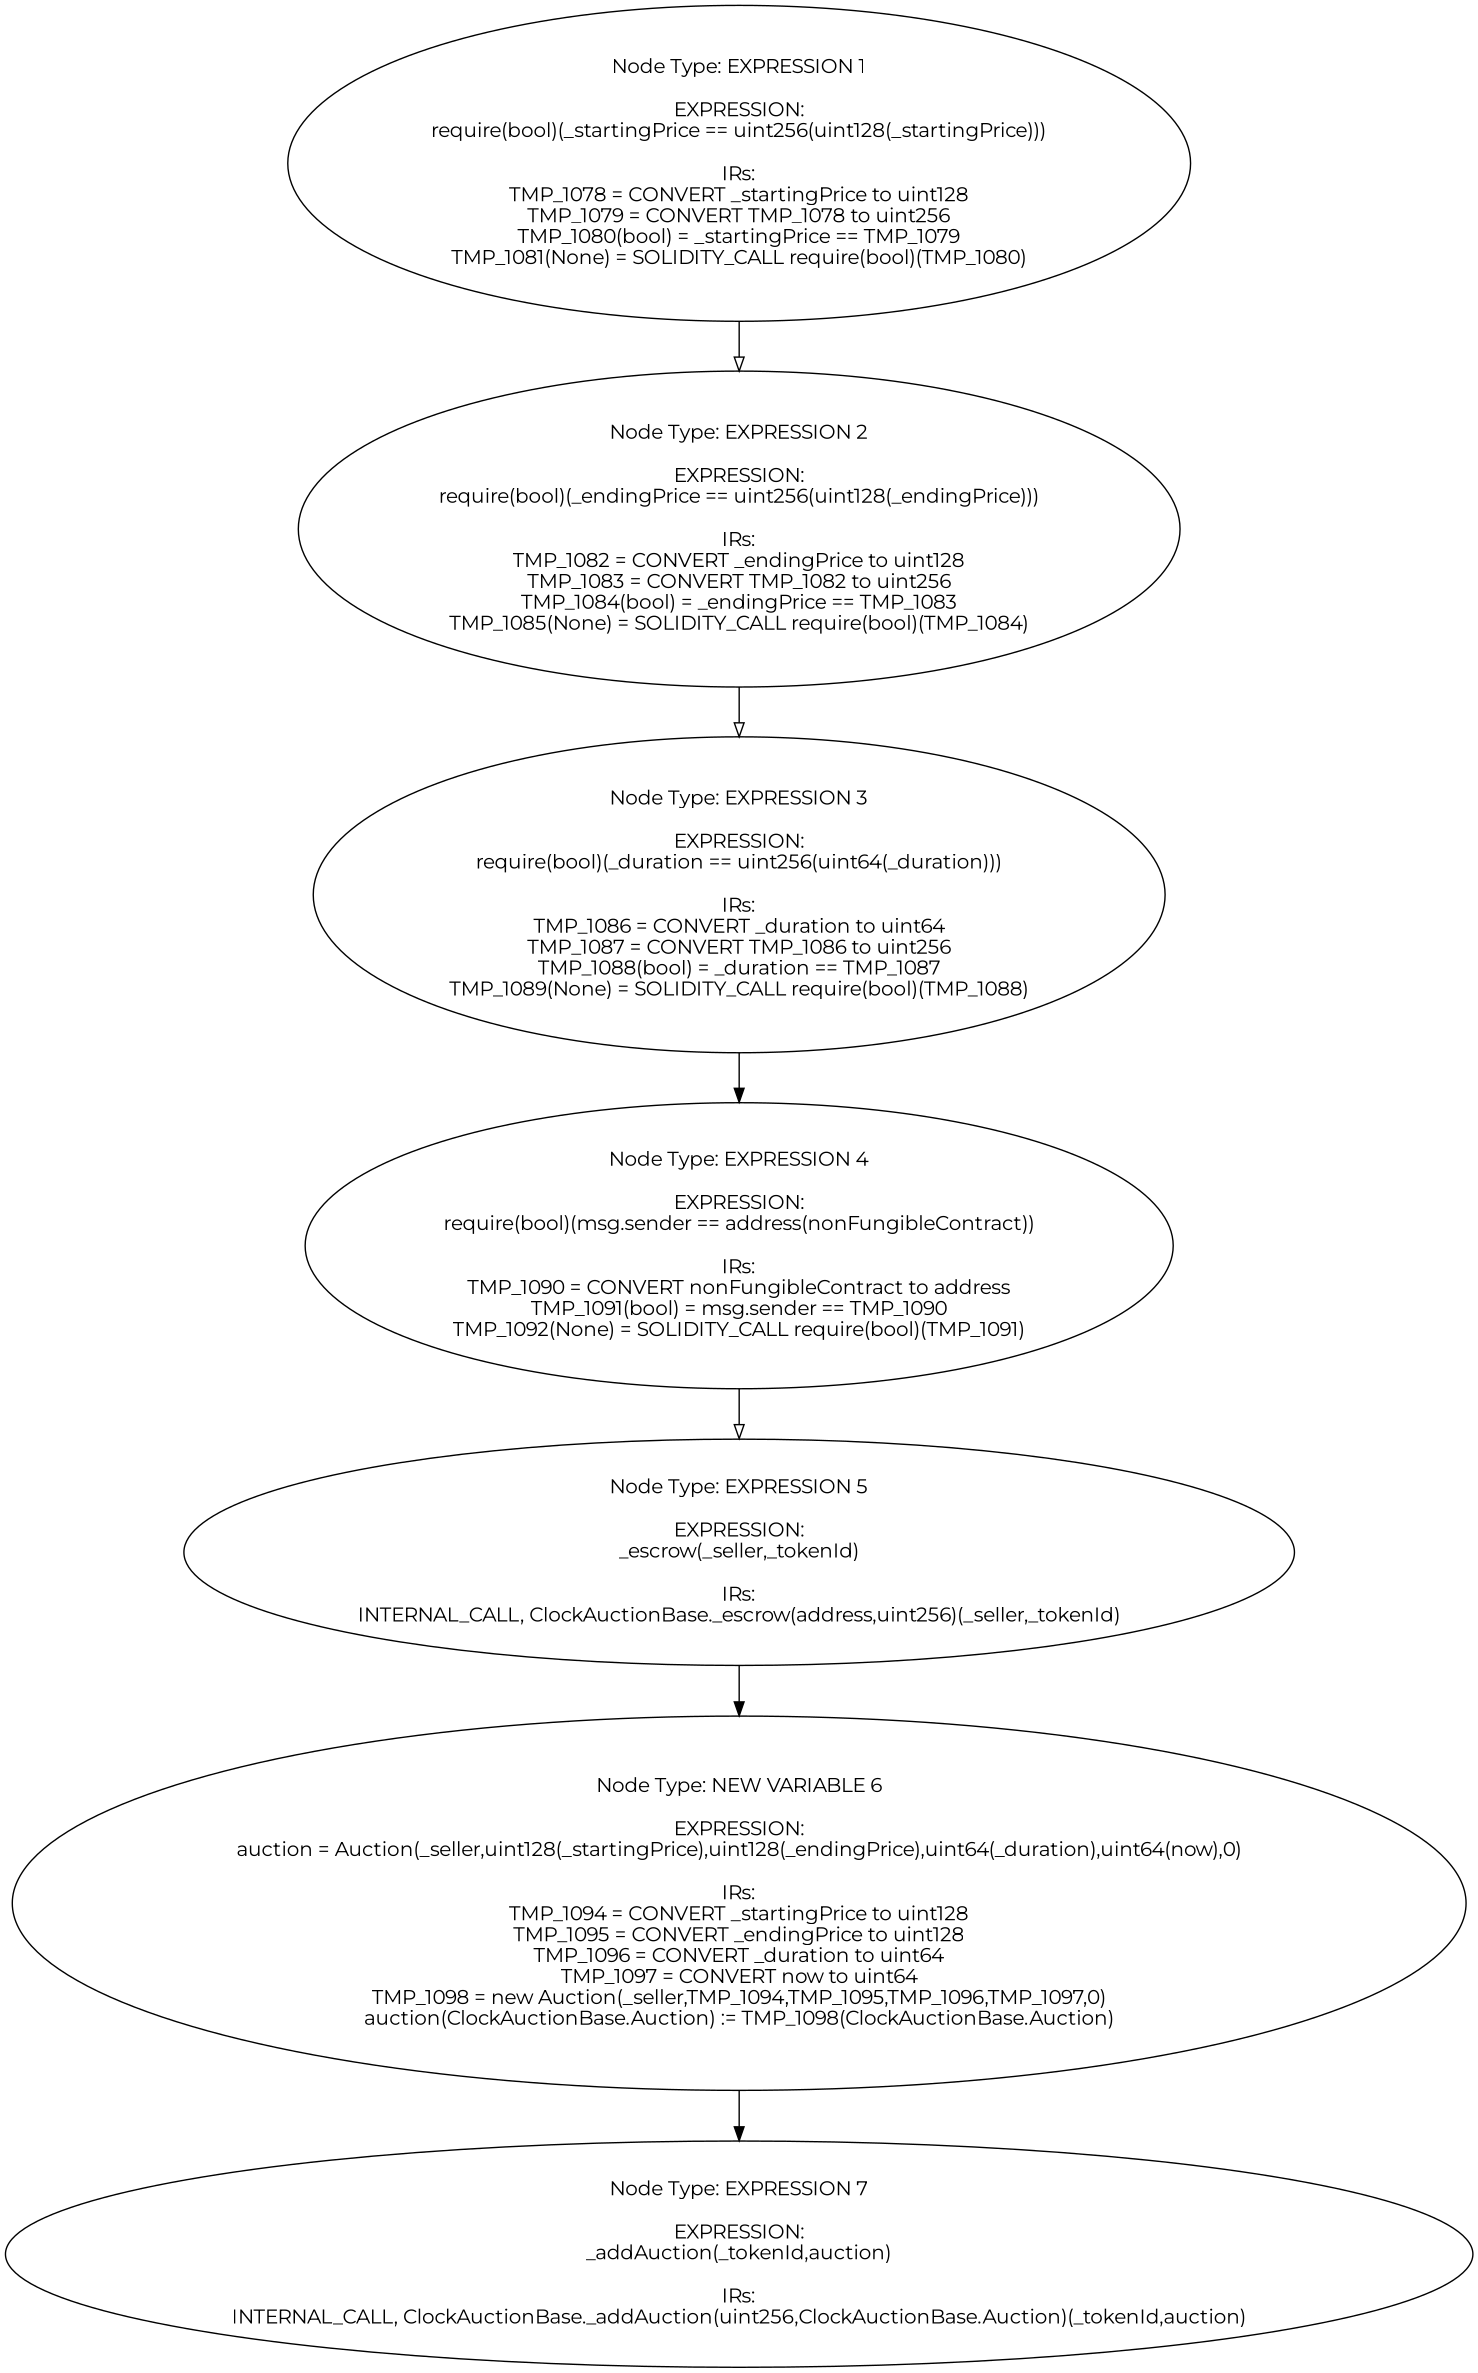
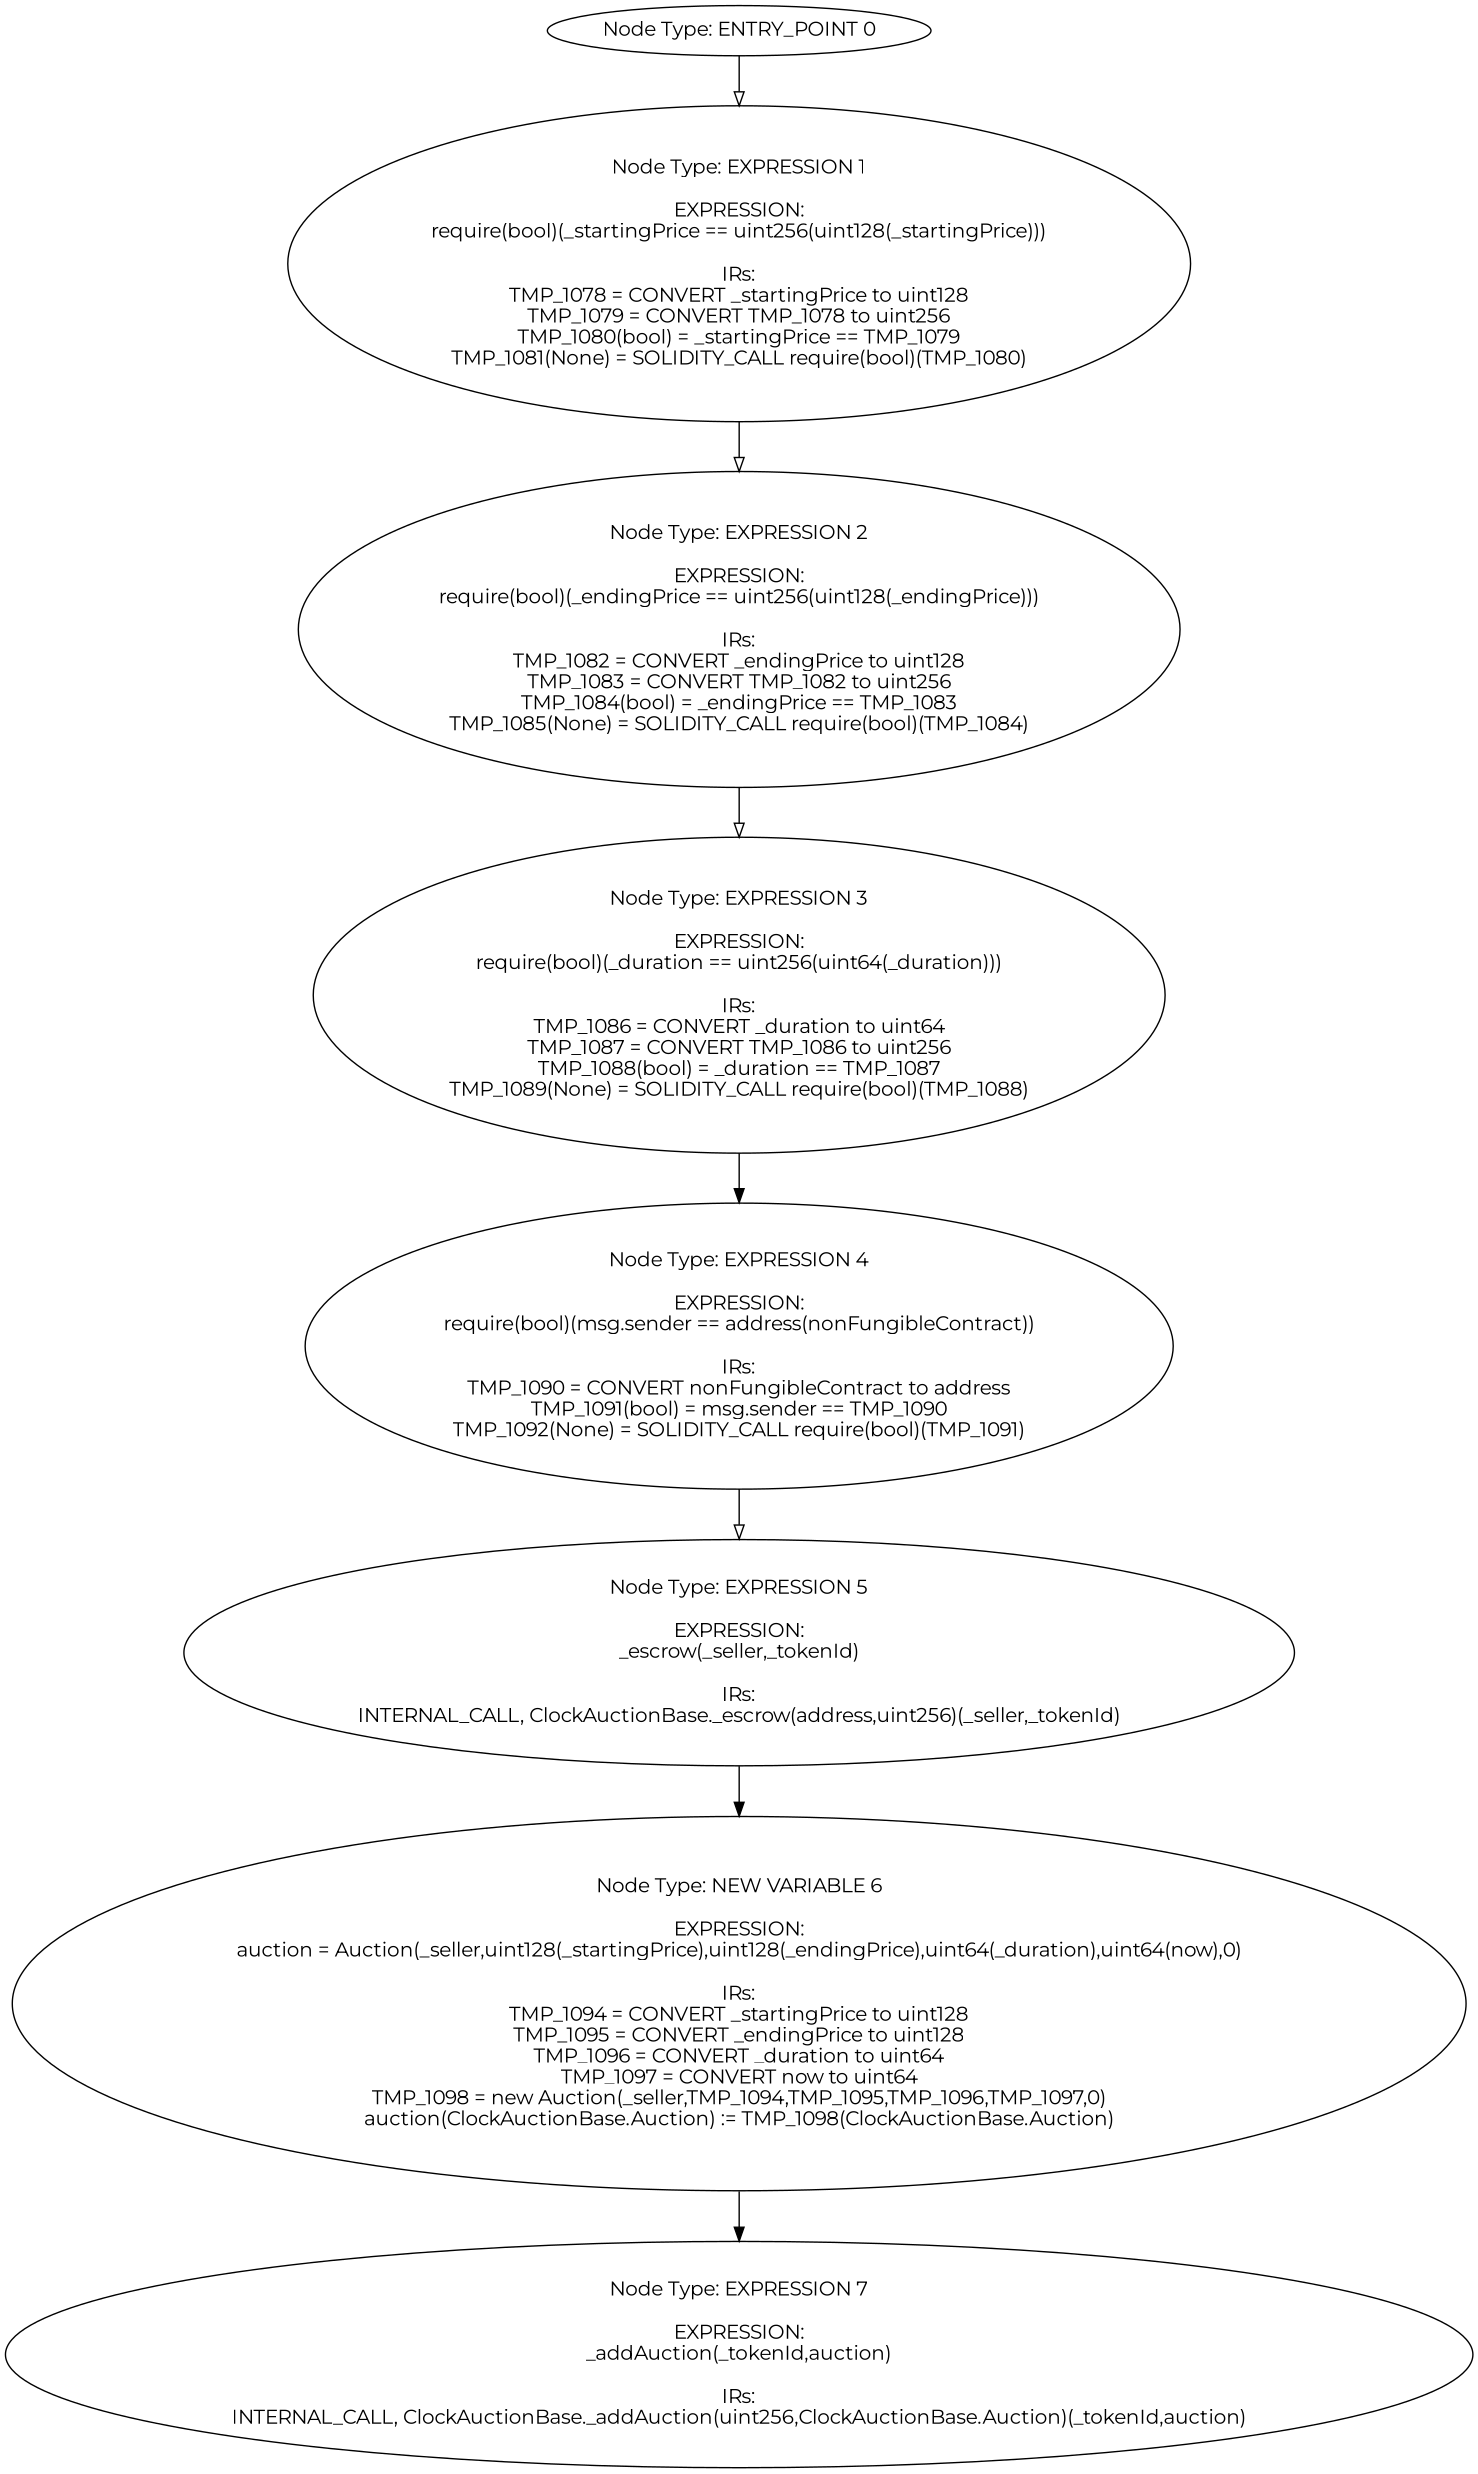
none -> (739, 31)
